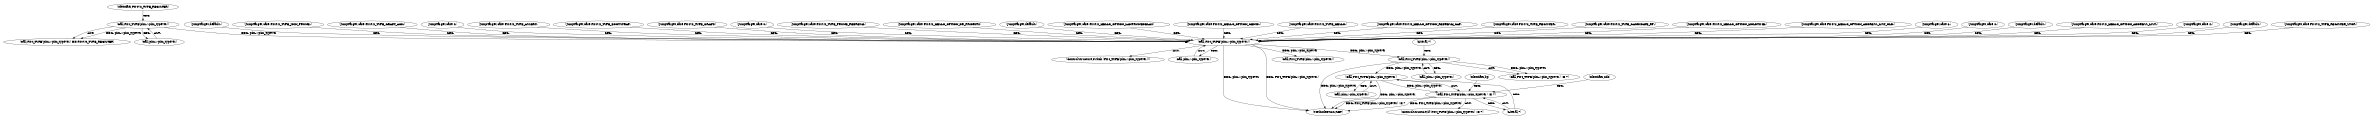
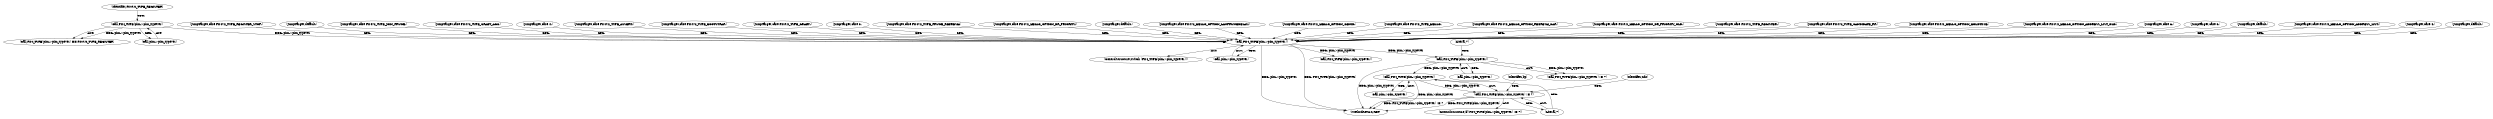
none -> (1638, 25)
